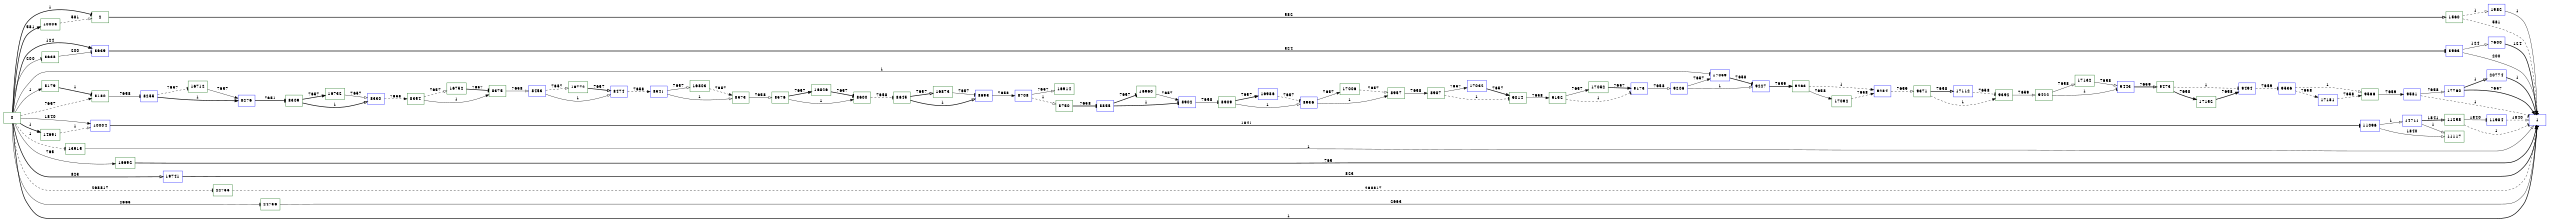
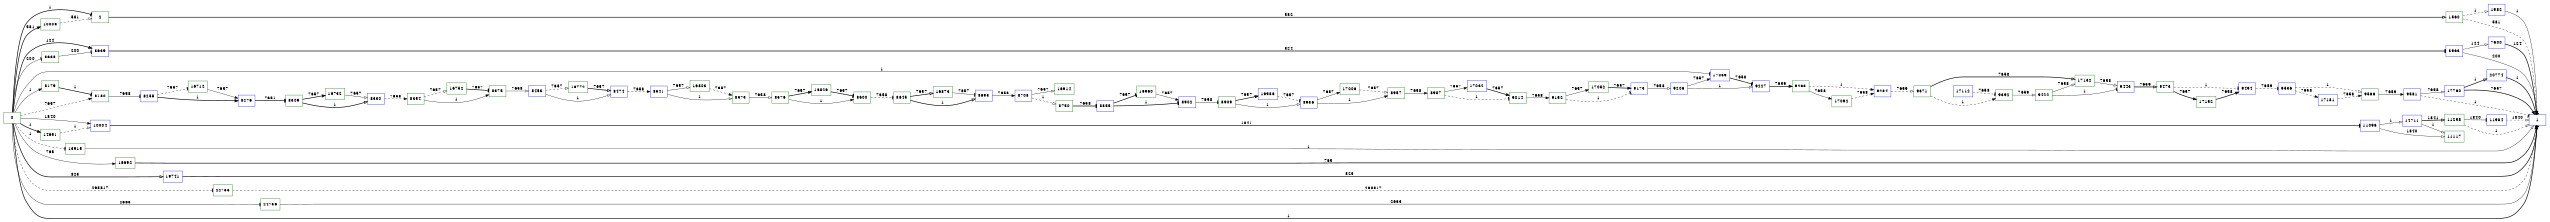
(1940, 91) -> (2000, 77)
(2185, 92) -> (2185, 92)
(2496, 134) -> (2496, 134)
